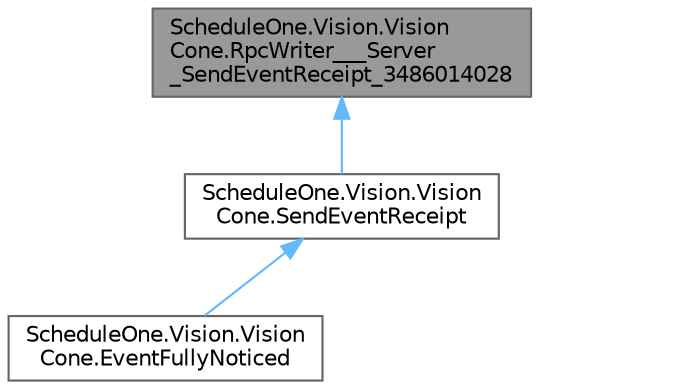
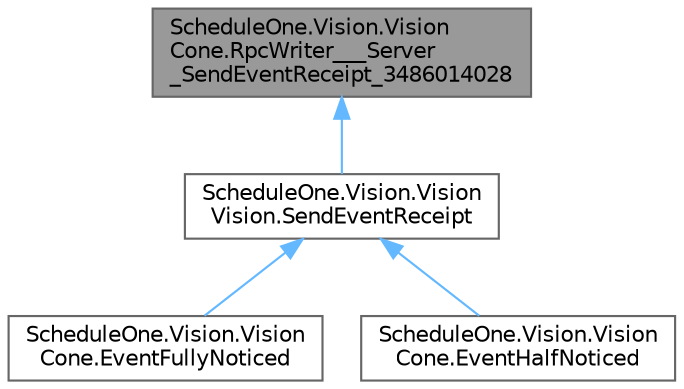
(342, 206) -> (342, 206)
none -> (518, 348)
